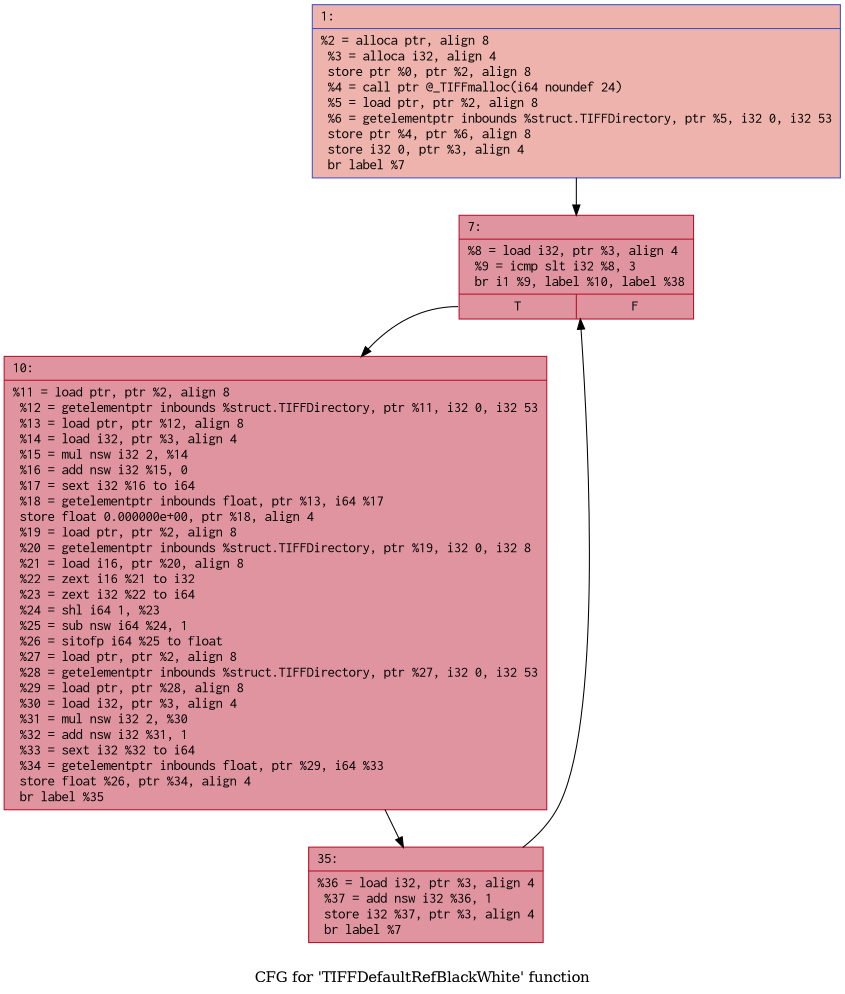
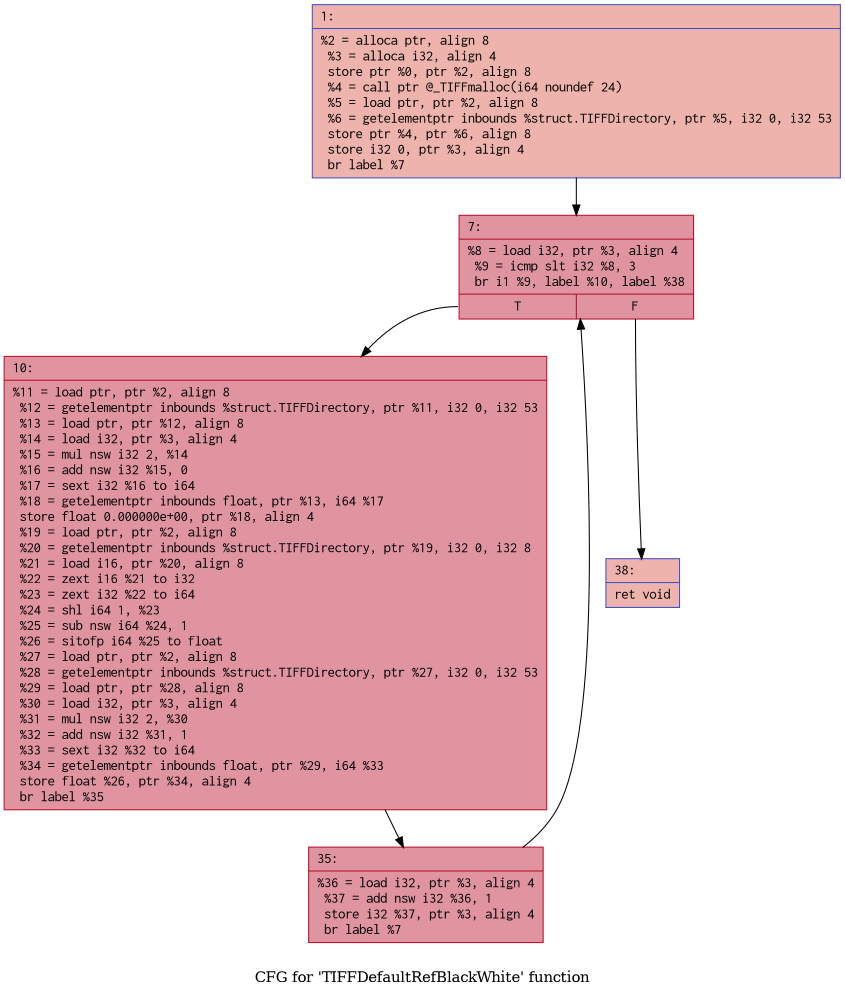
none -> (643, 583)
